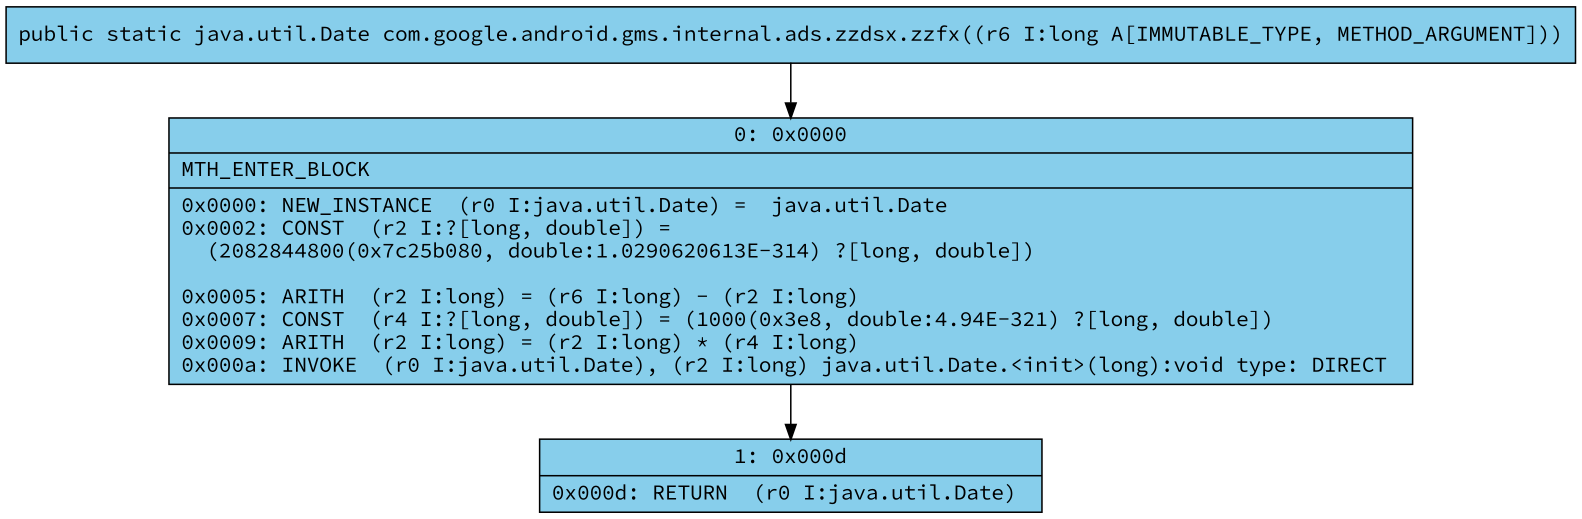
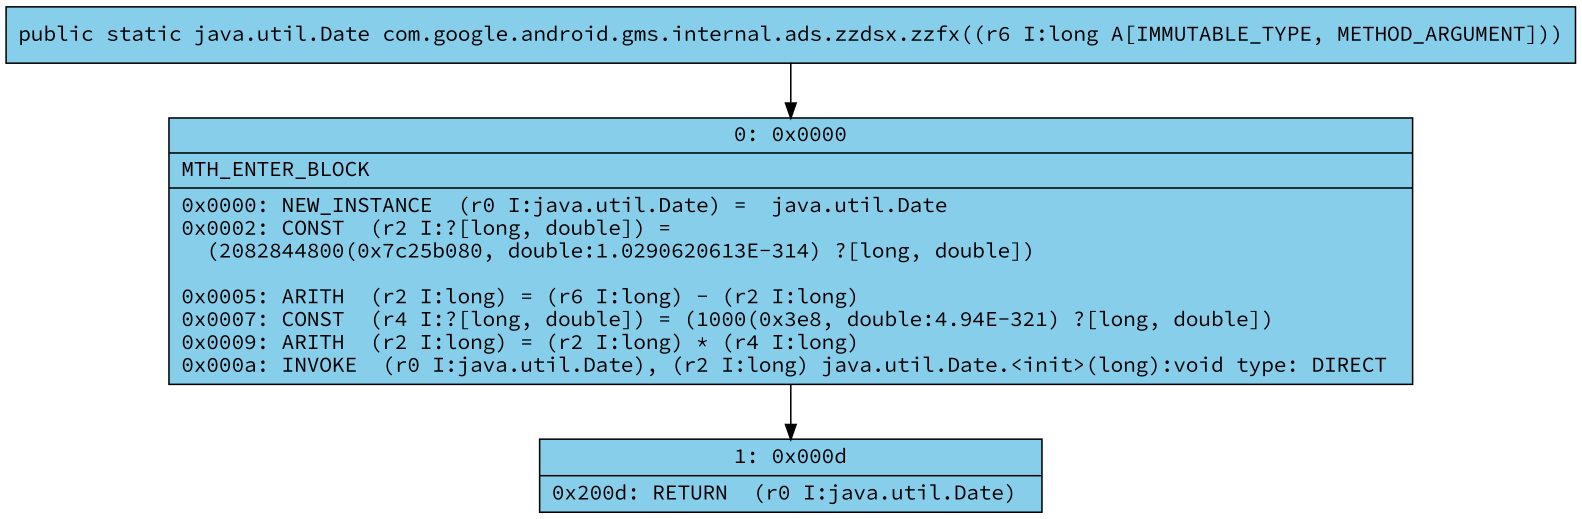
(791, 493) -> (791, 493)
